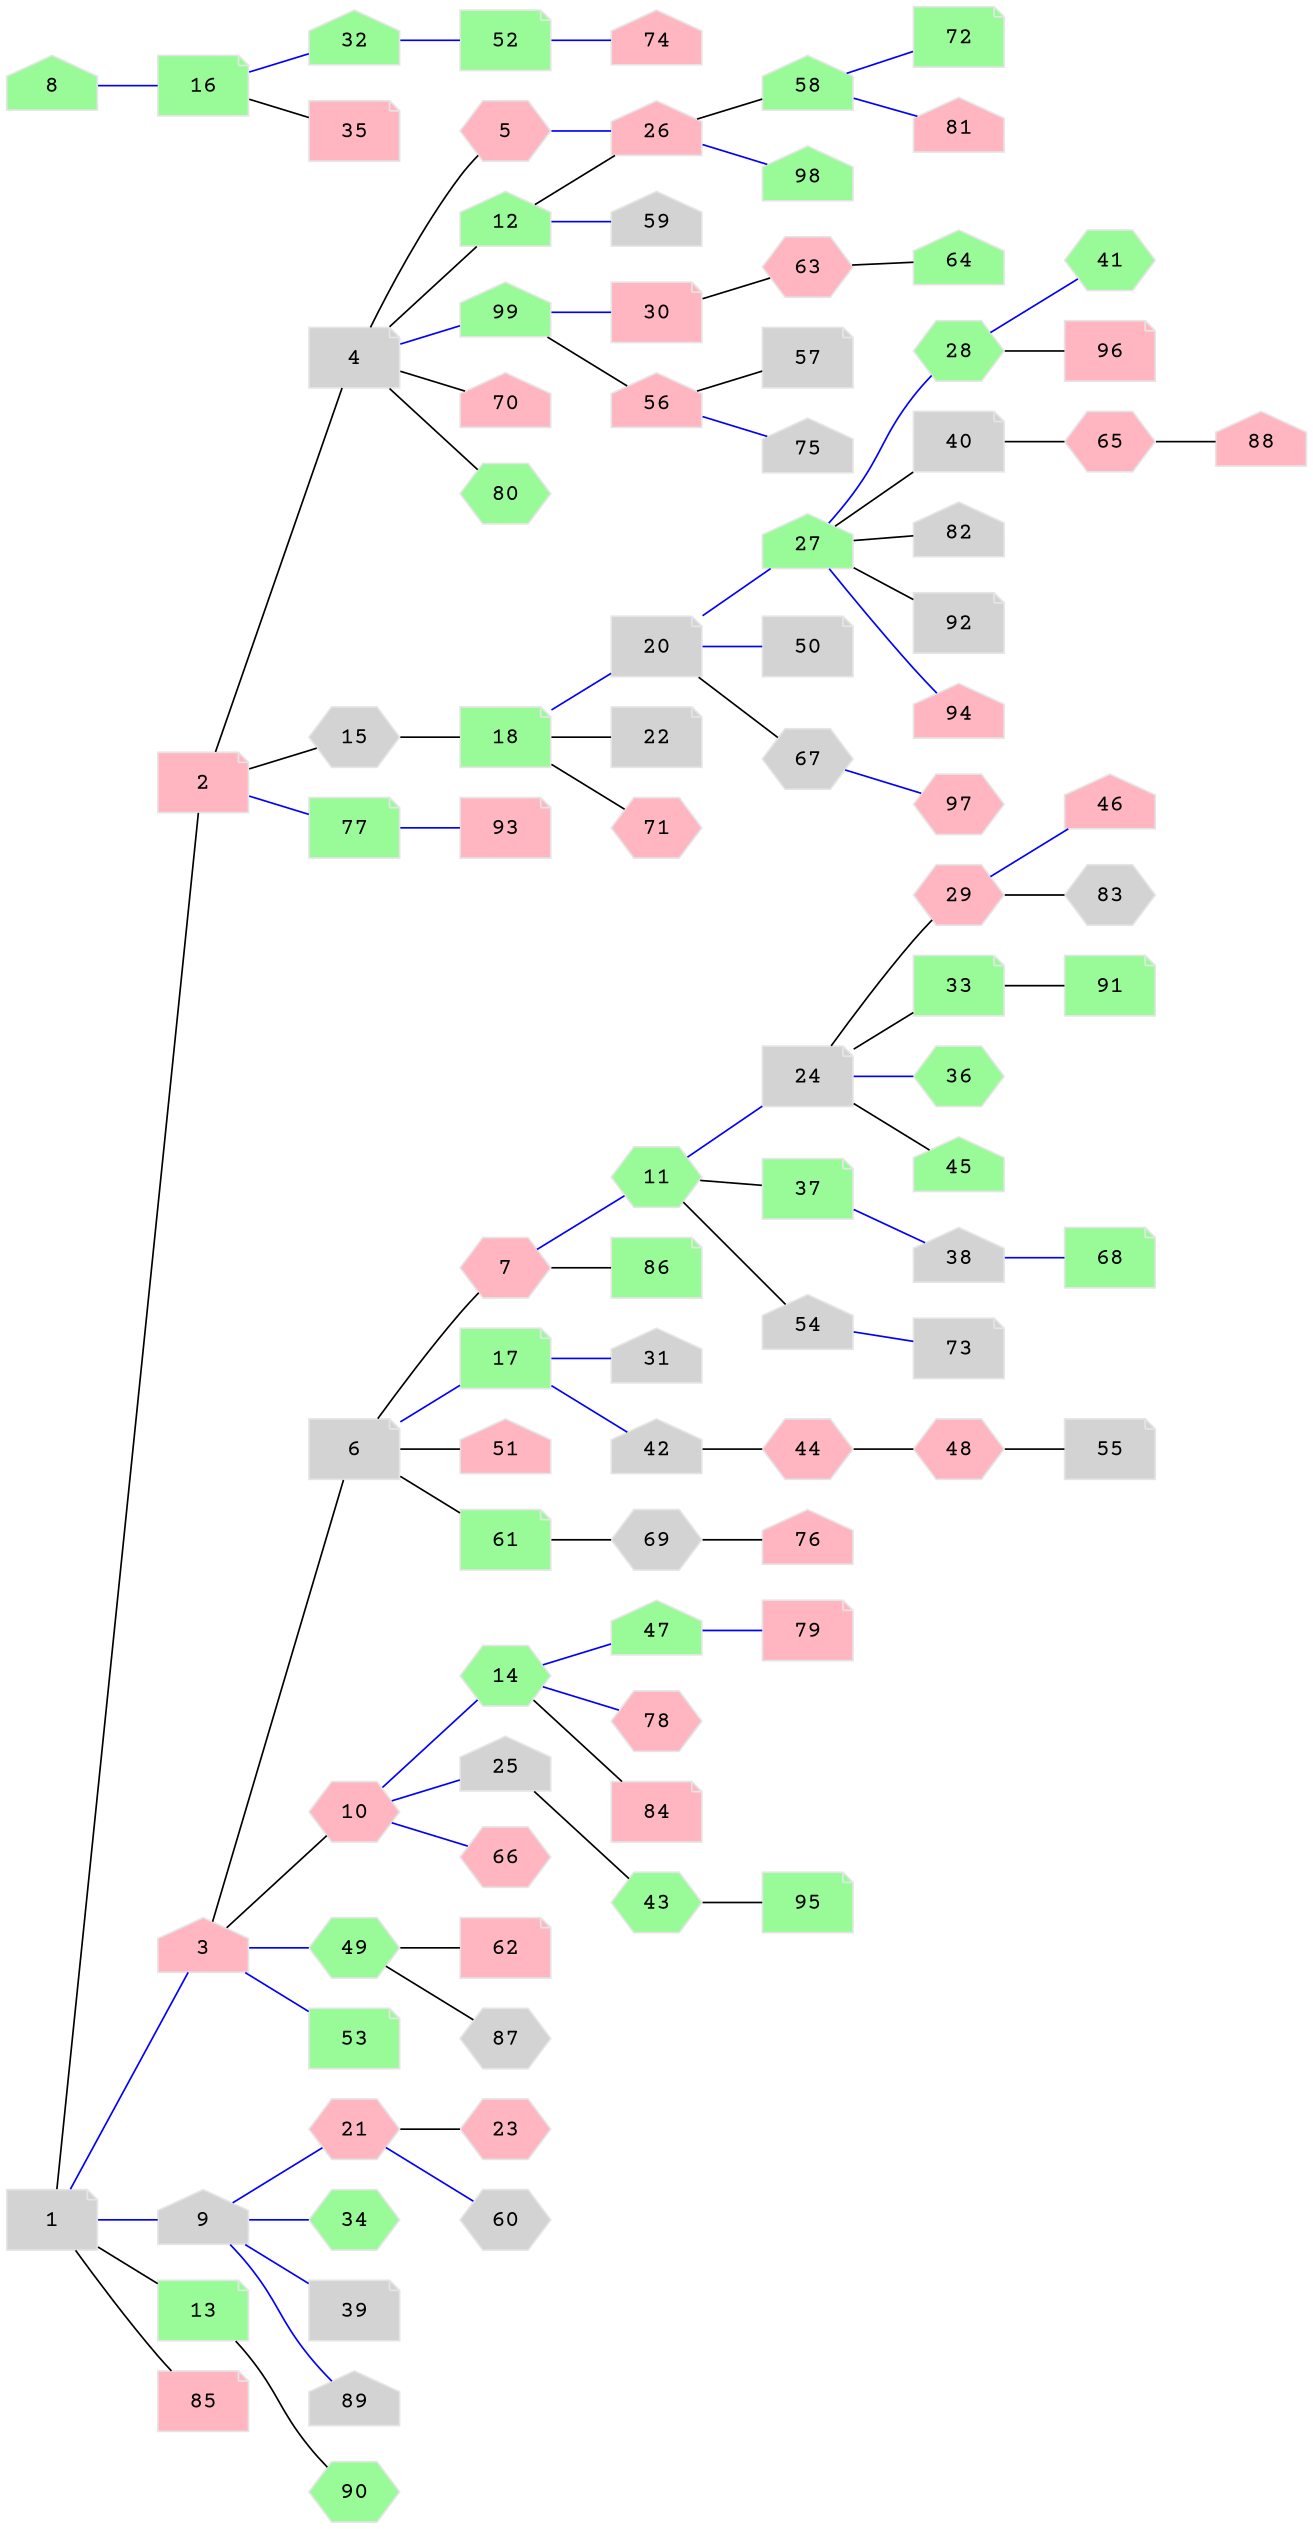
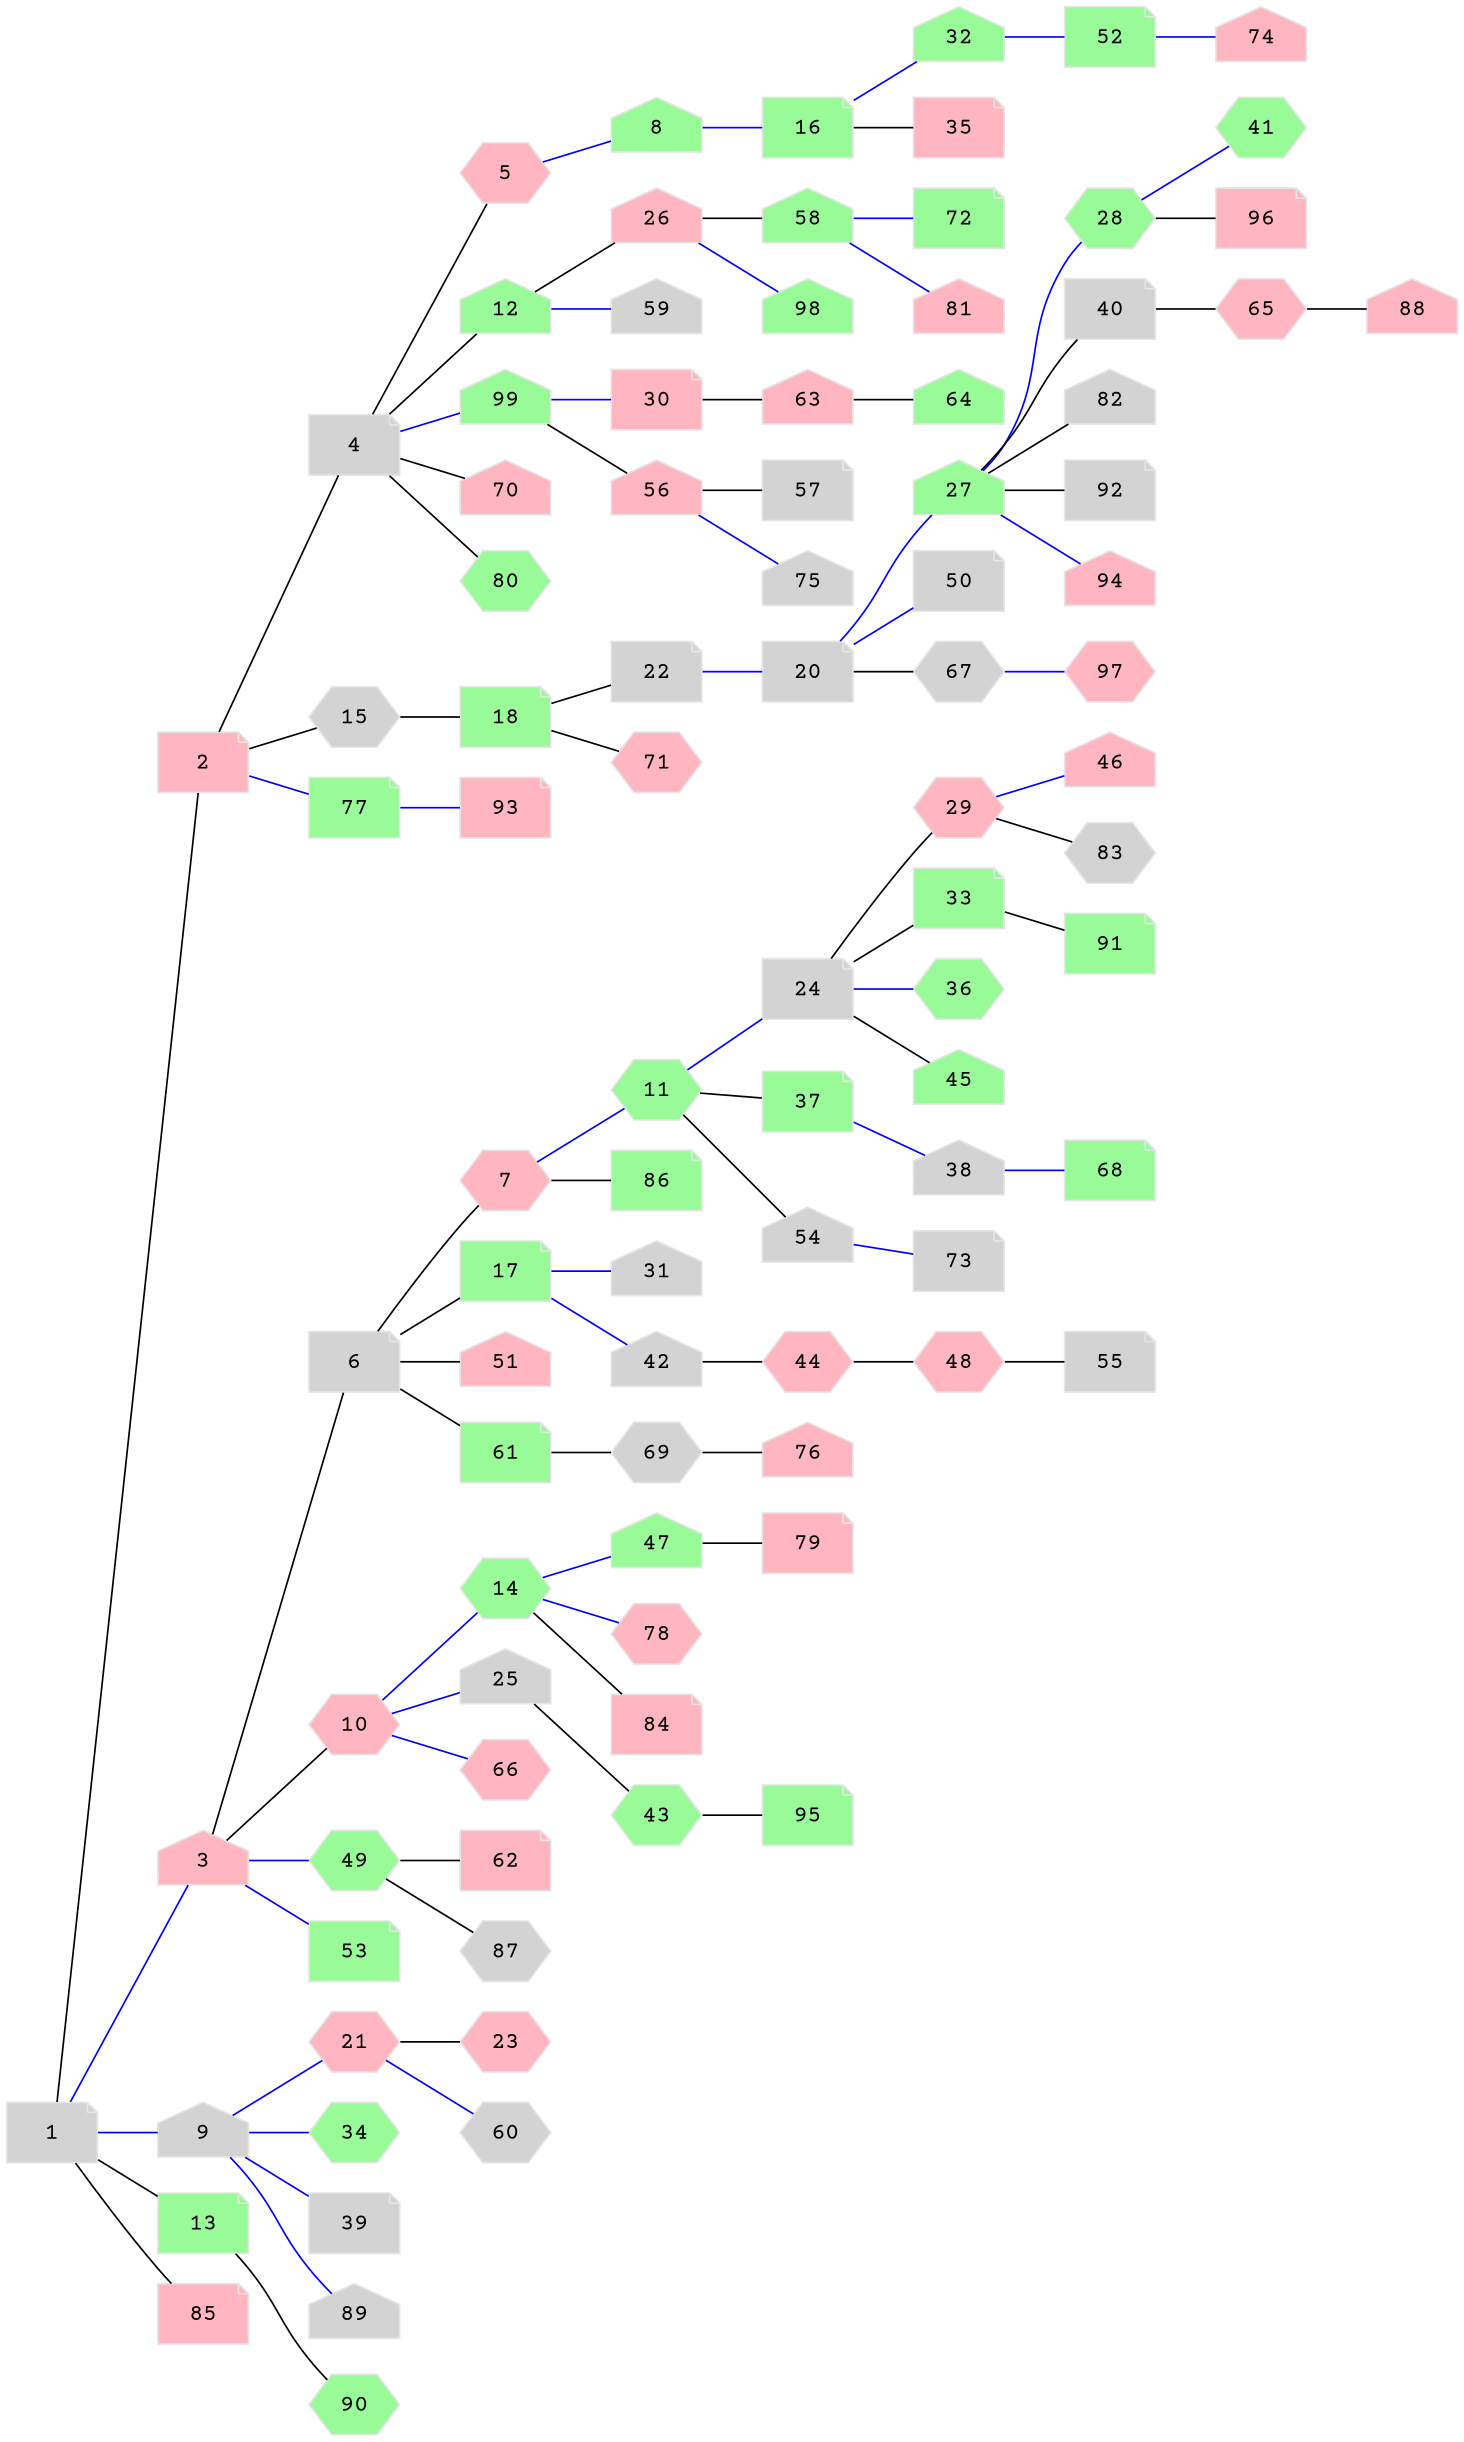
(581, 131) -> (577, 152)
(808, 267) -> (808, 400)
(581, 692) -> (732, 672)
(430, 1404) -> (430, 1316)
(732, 1630) -> (732, 1543)
